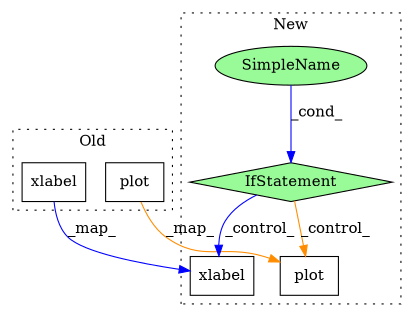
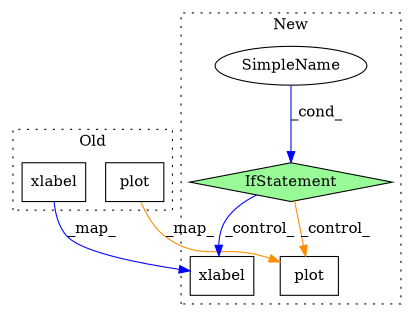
(291, 66) -> (291, 66)
